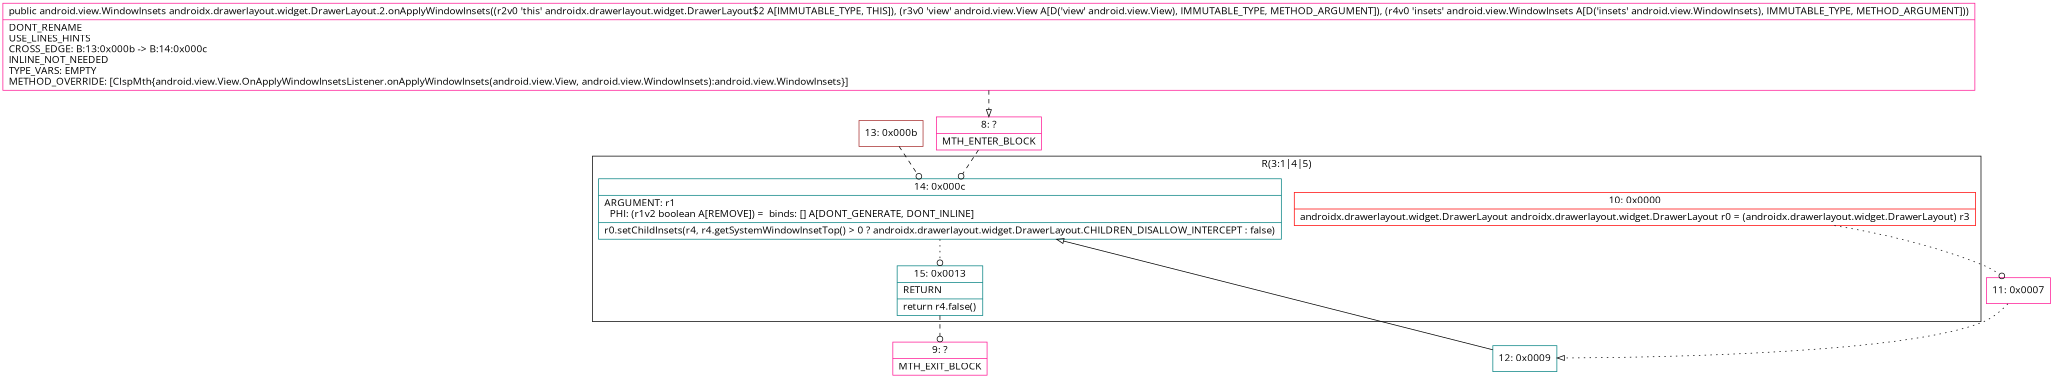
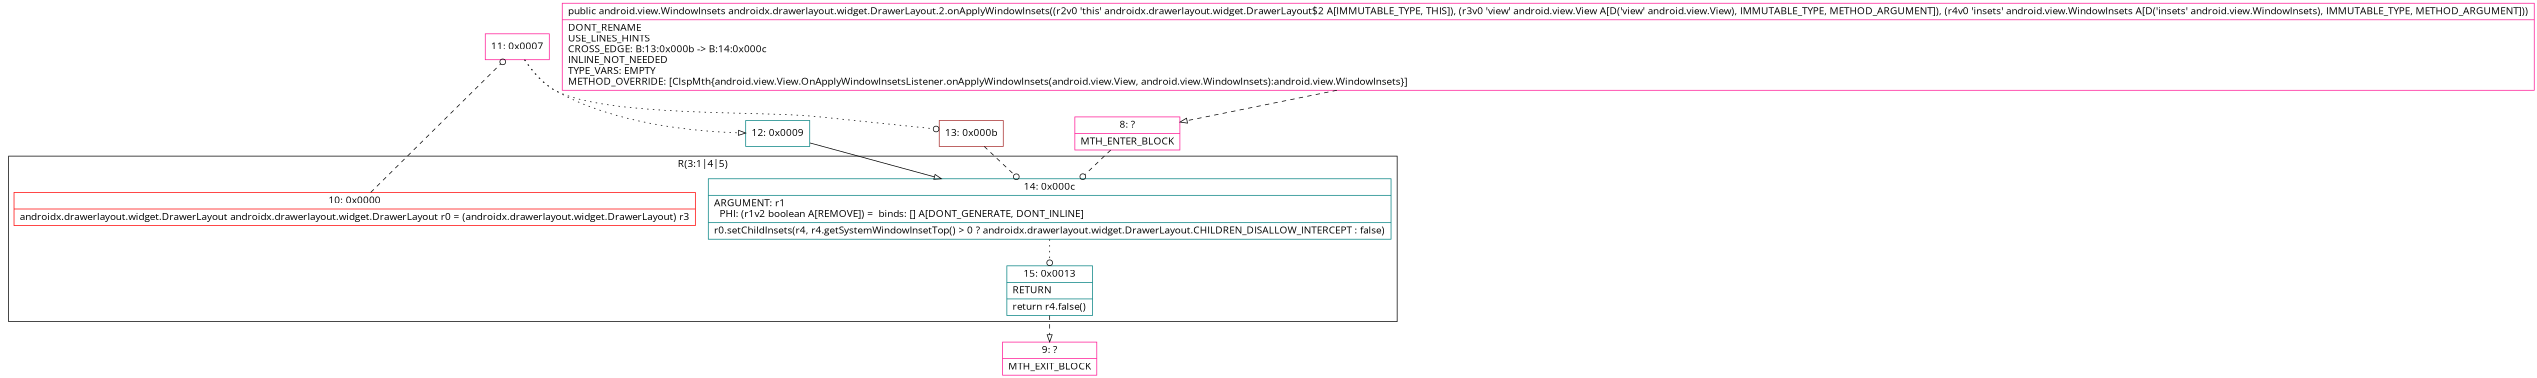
none -> (721, 113)
(1919, 244) -> (436, 128)
(940, 326) -> (1050, 326)
